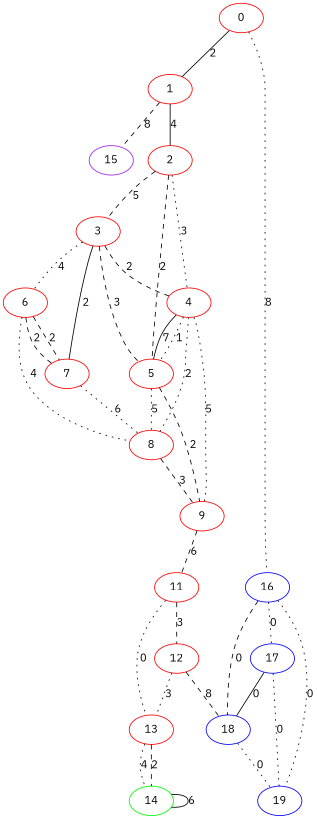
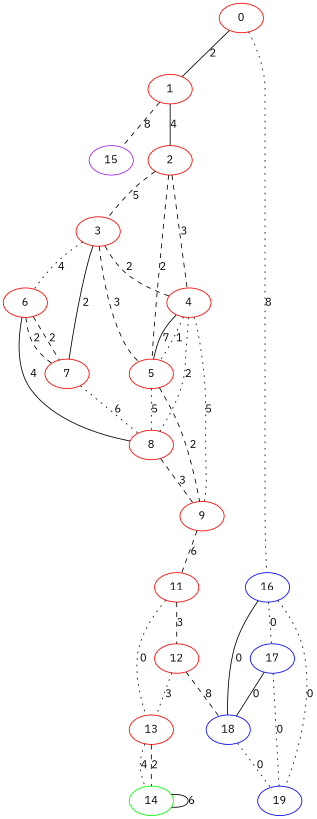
(180, 232) -> (180, 232)
(44, 404) -> (44, 404)
(233, 655) -> (233, 655)
